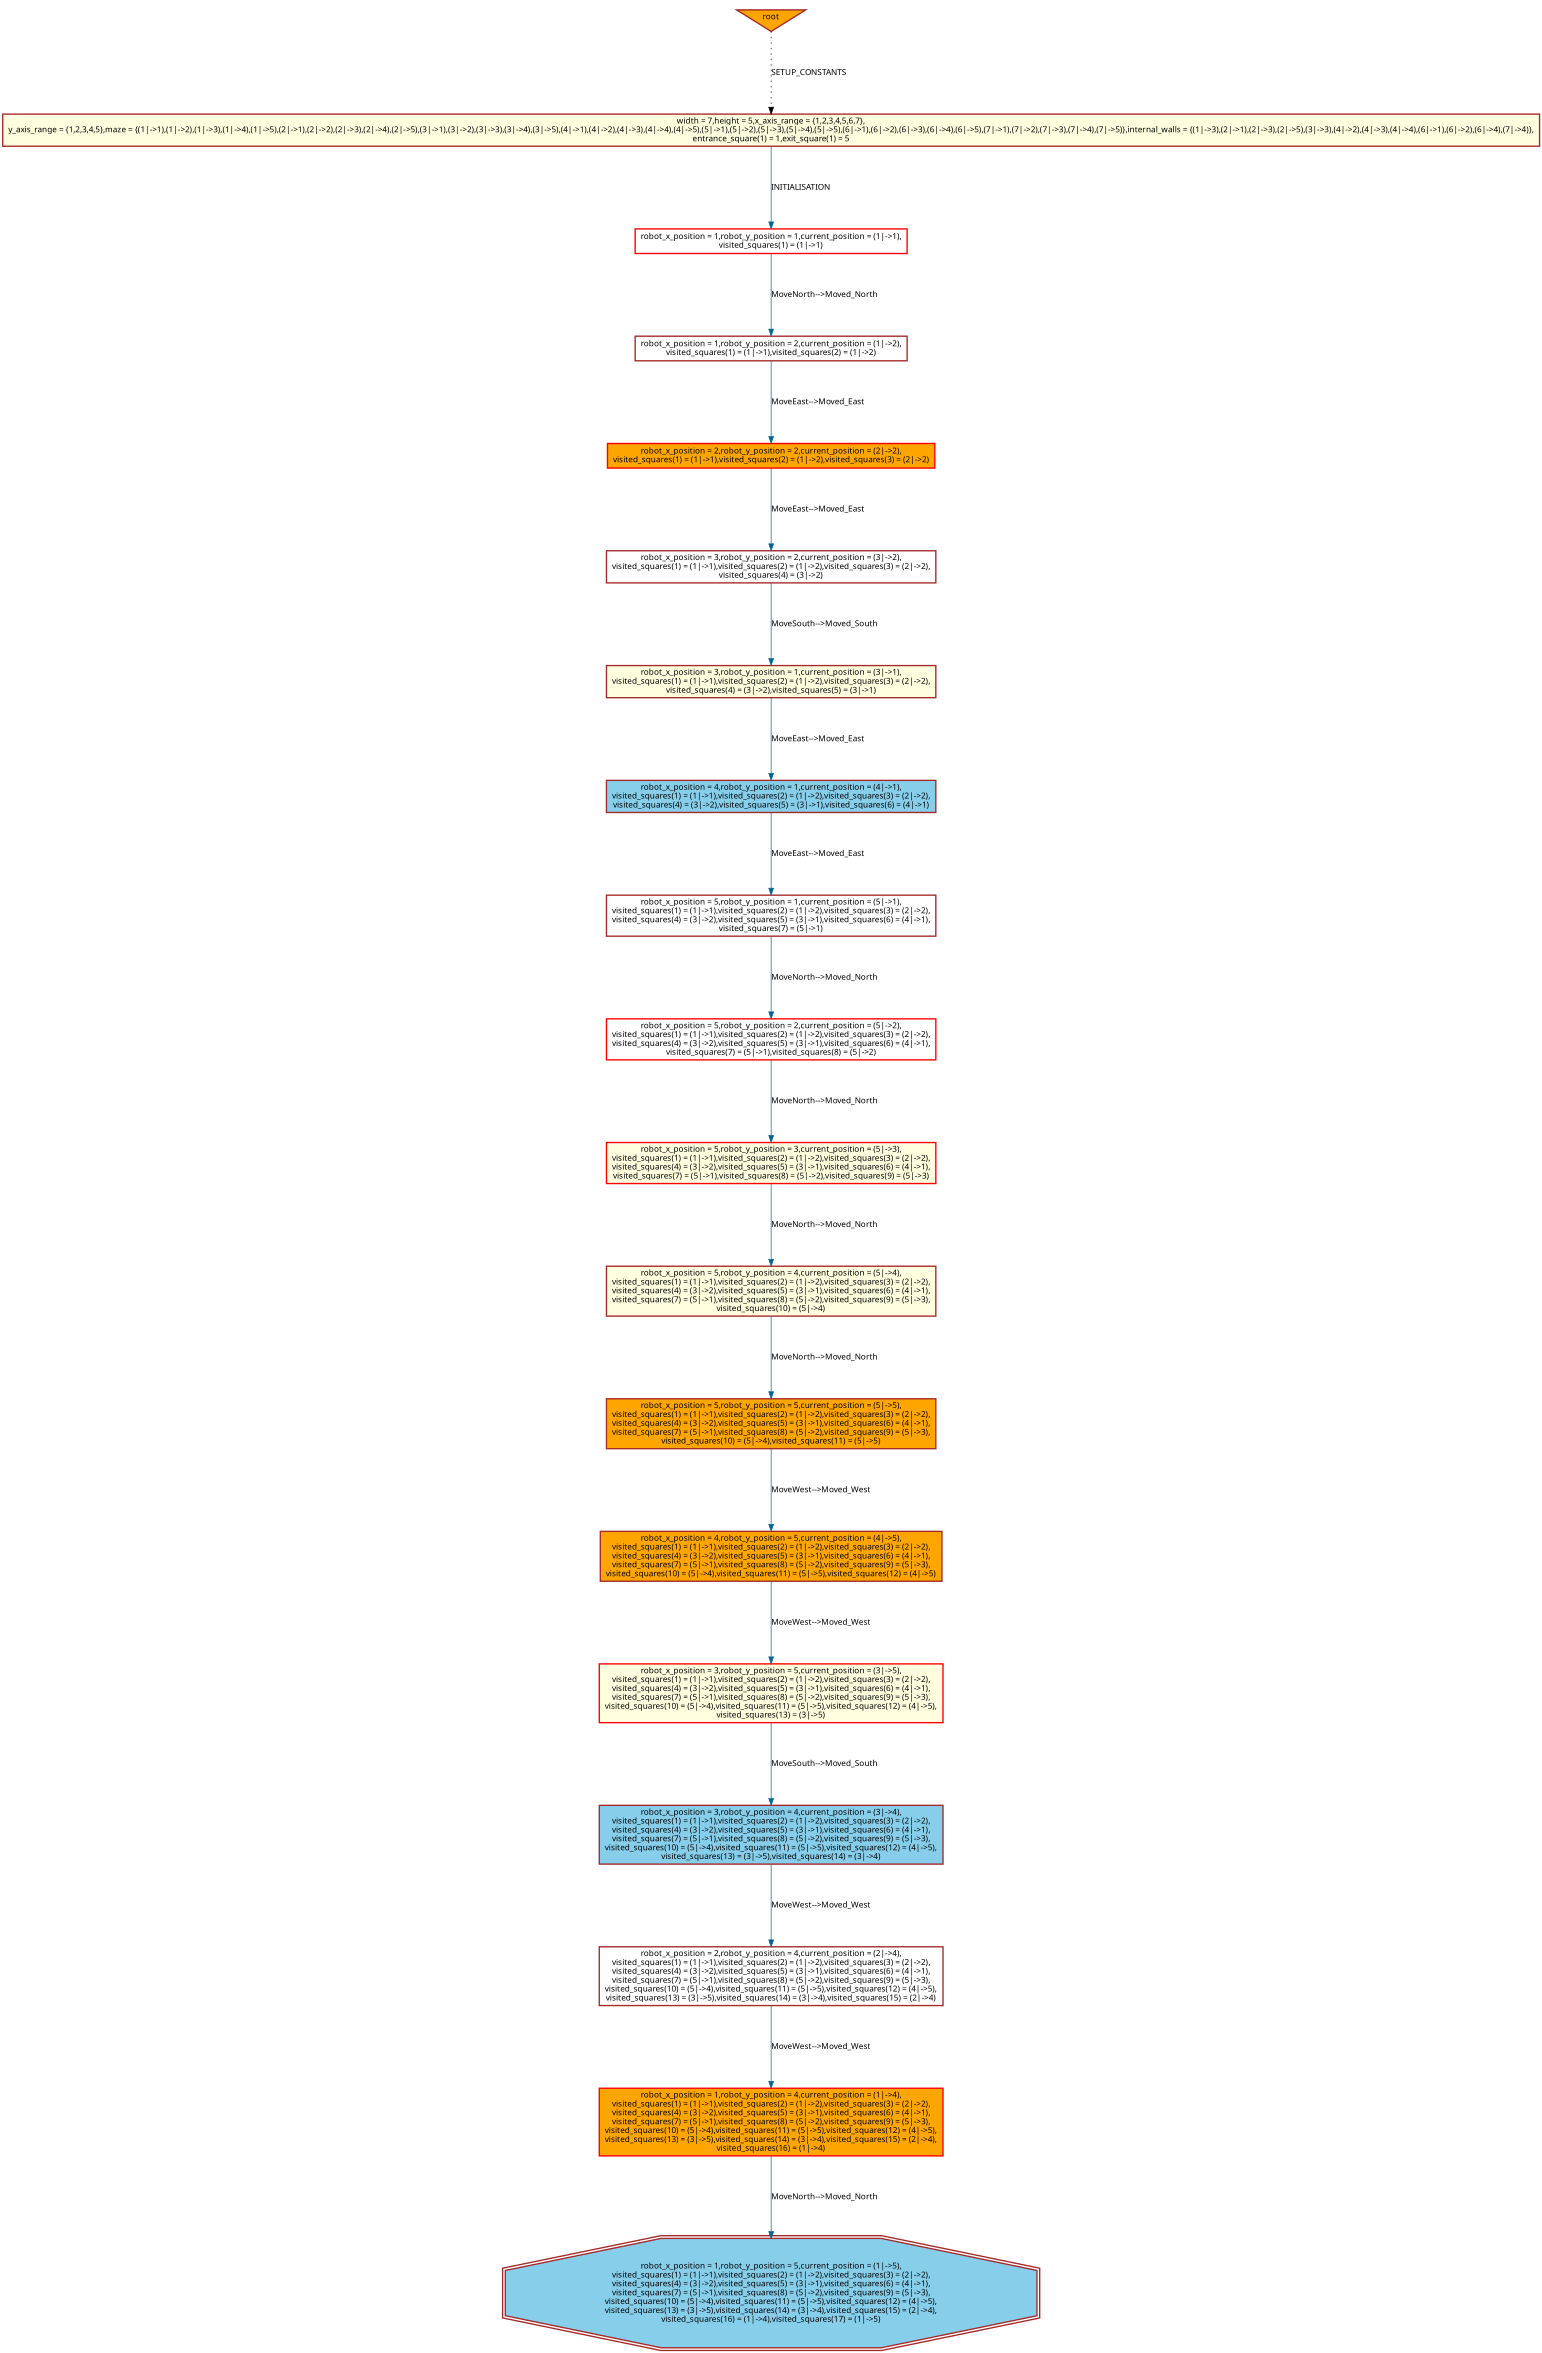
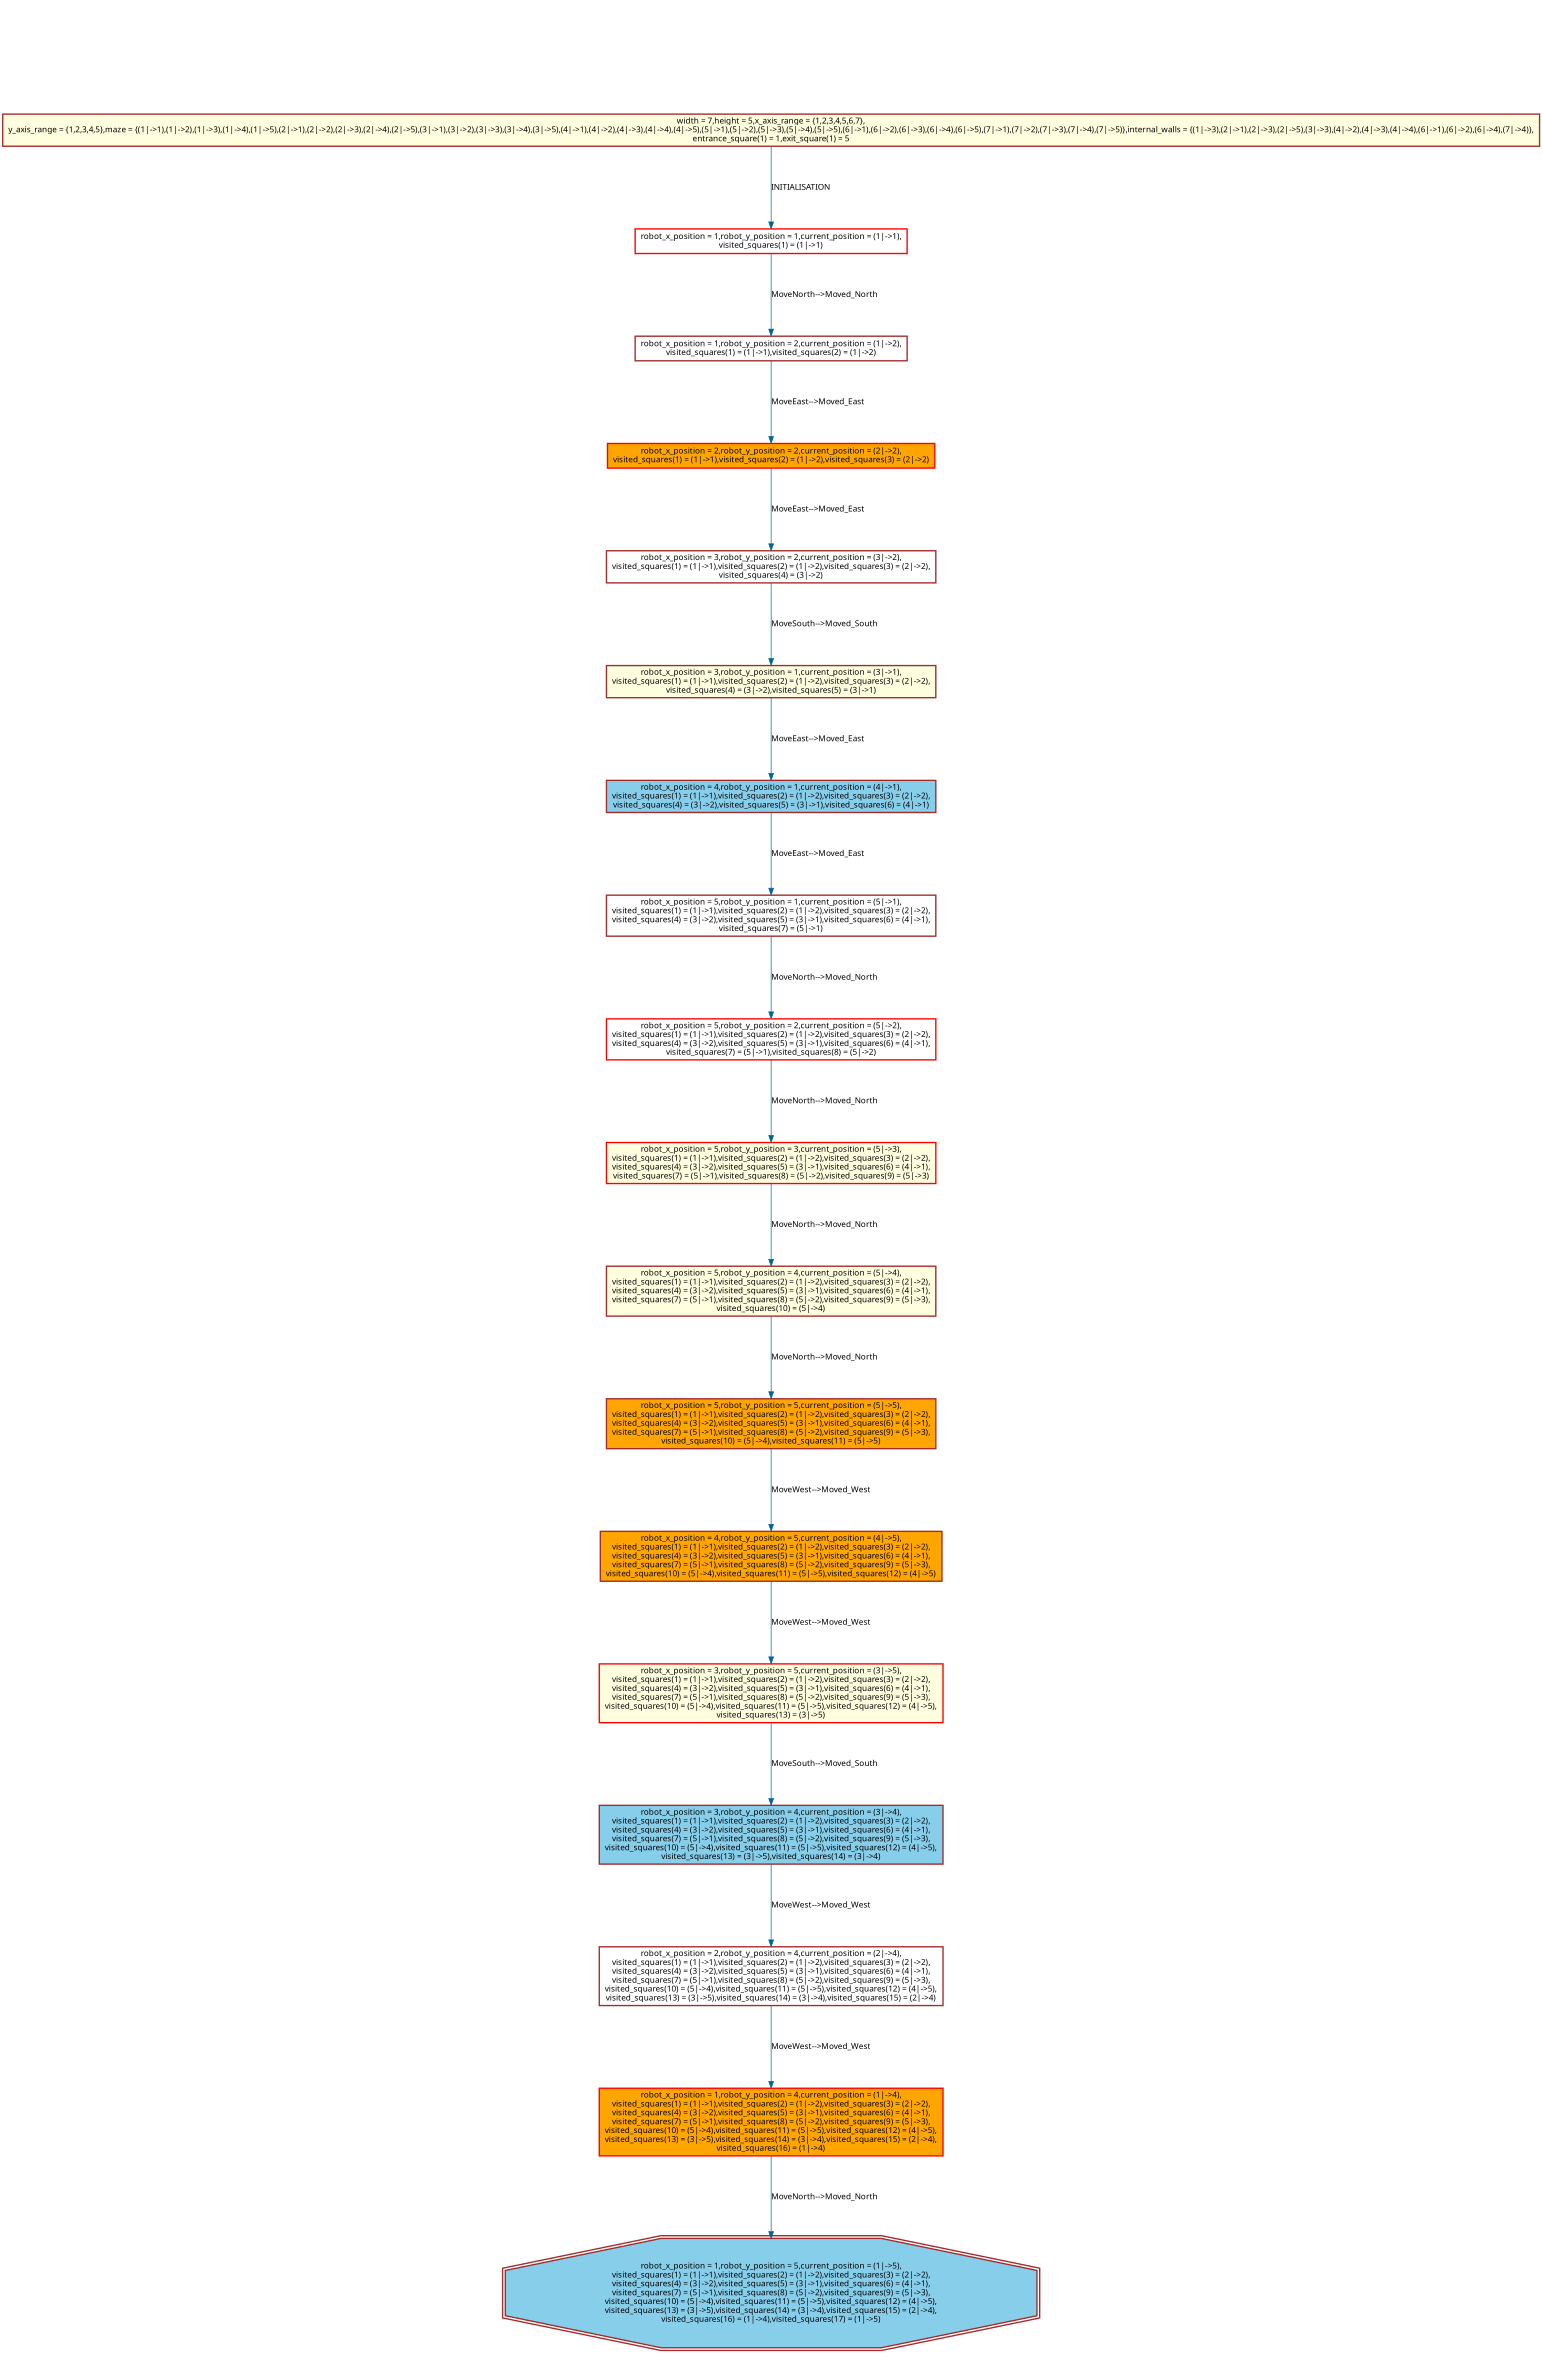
(771, 17) -> none
